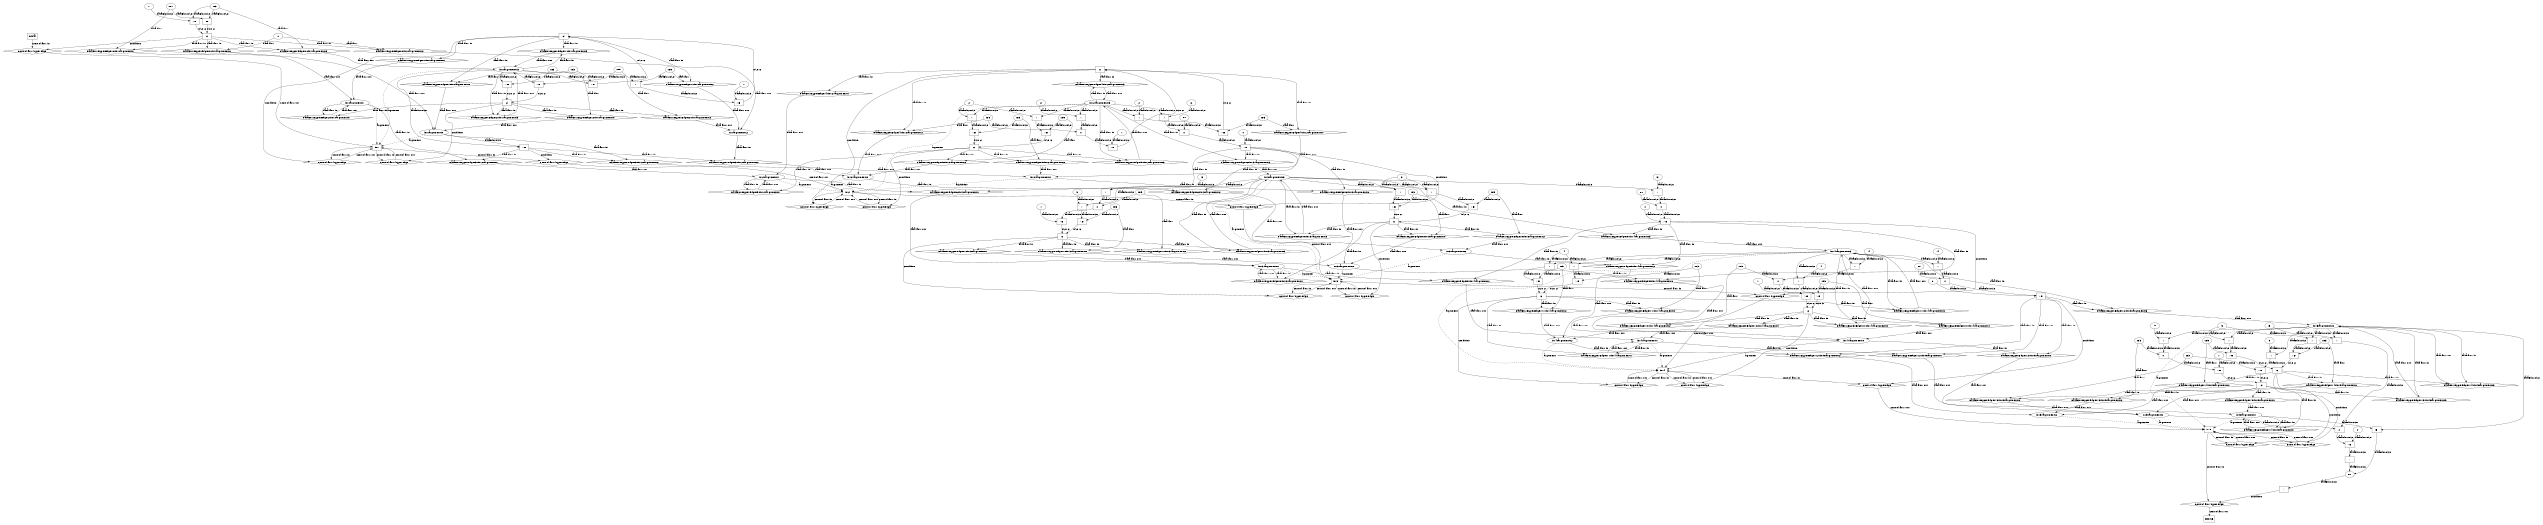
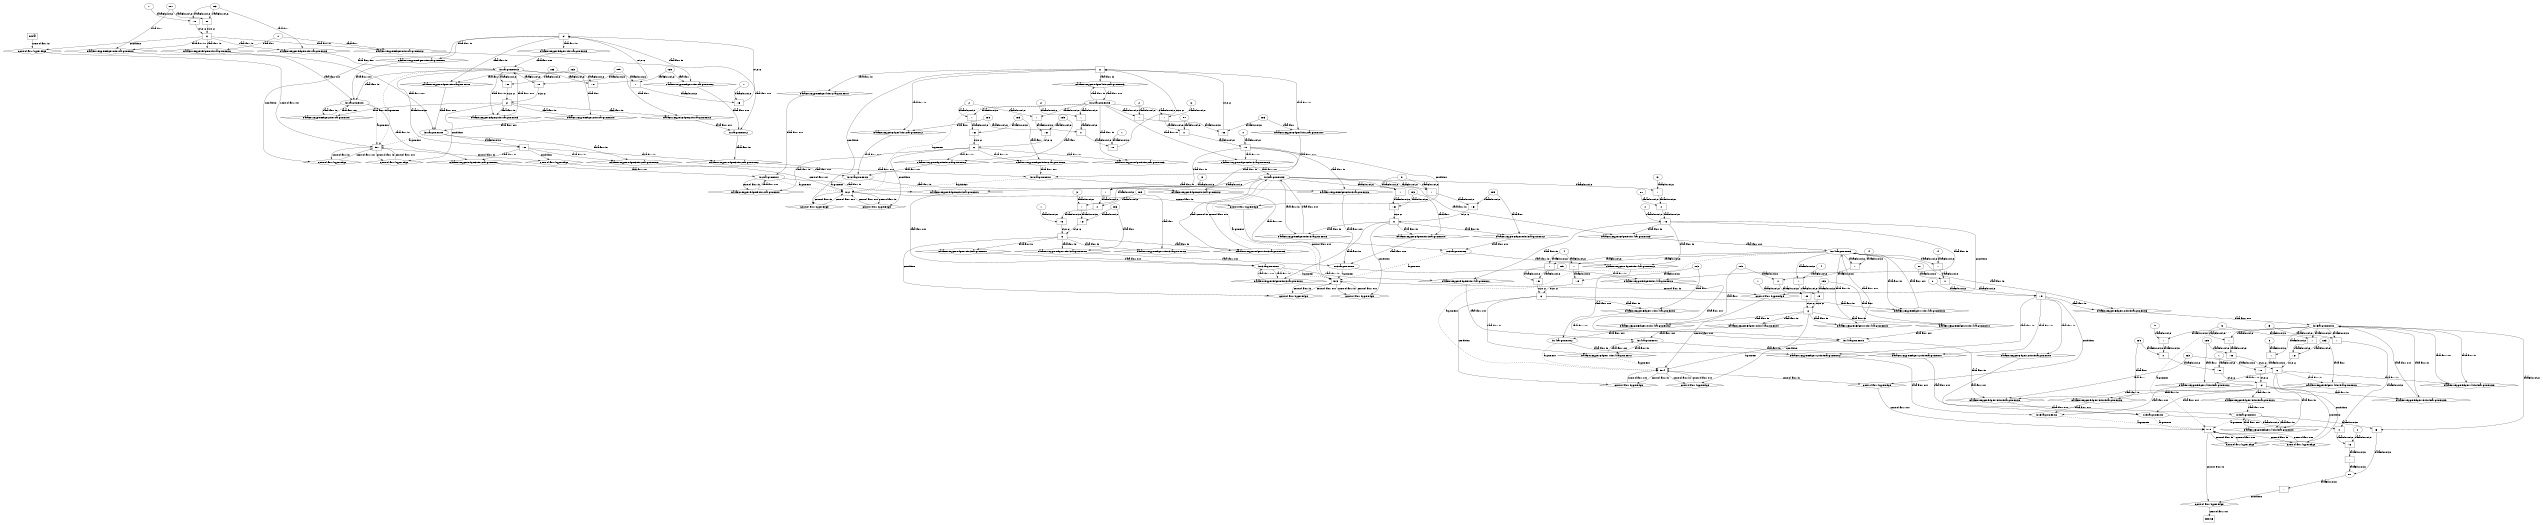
(544, 66) -> (416, 72)
(1128, 129) -> none
(751, 185) -> (751, 185)
(1199, 214) -> (1199, 214)
(1218, 214) -> (1218, 214)
(1541, 311) -> none
(1942, 344) -> (1945, 346)
(1659, 354) -> (1636, 363)
